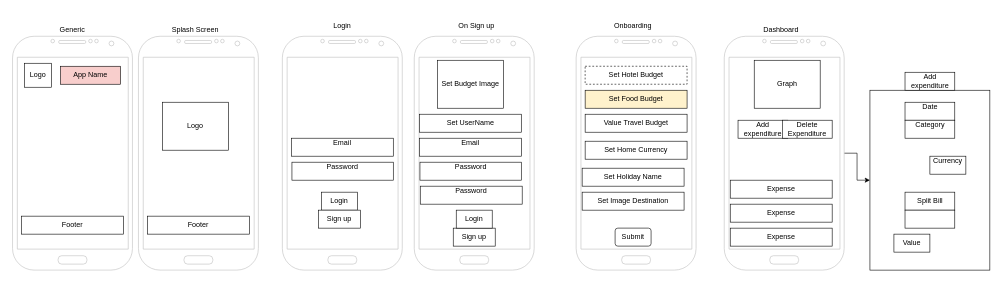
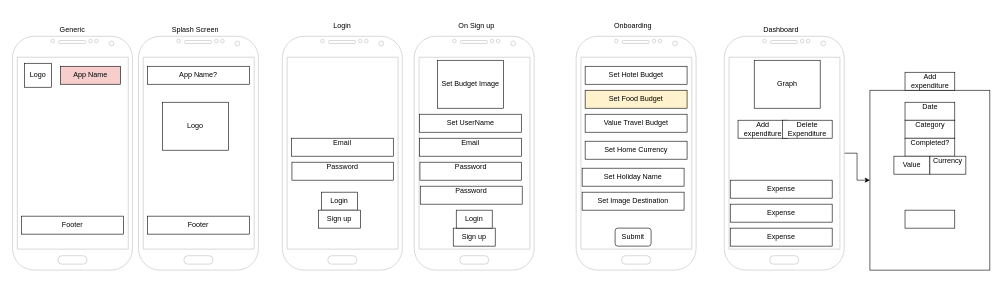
none -> (198, 75)
(636, 75) -> (636, 75)
none -> (930, 147)
(930, 201) -> none
(912, 243) -> (912, 165)
